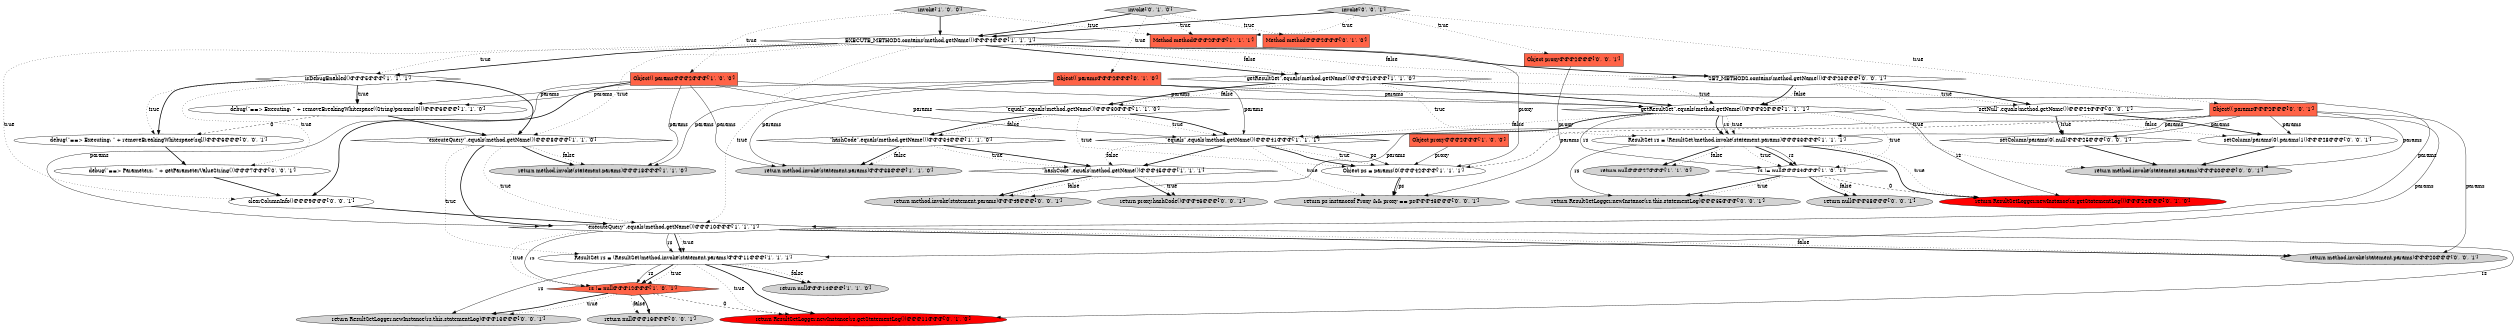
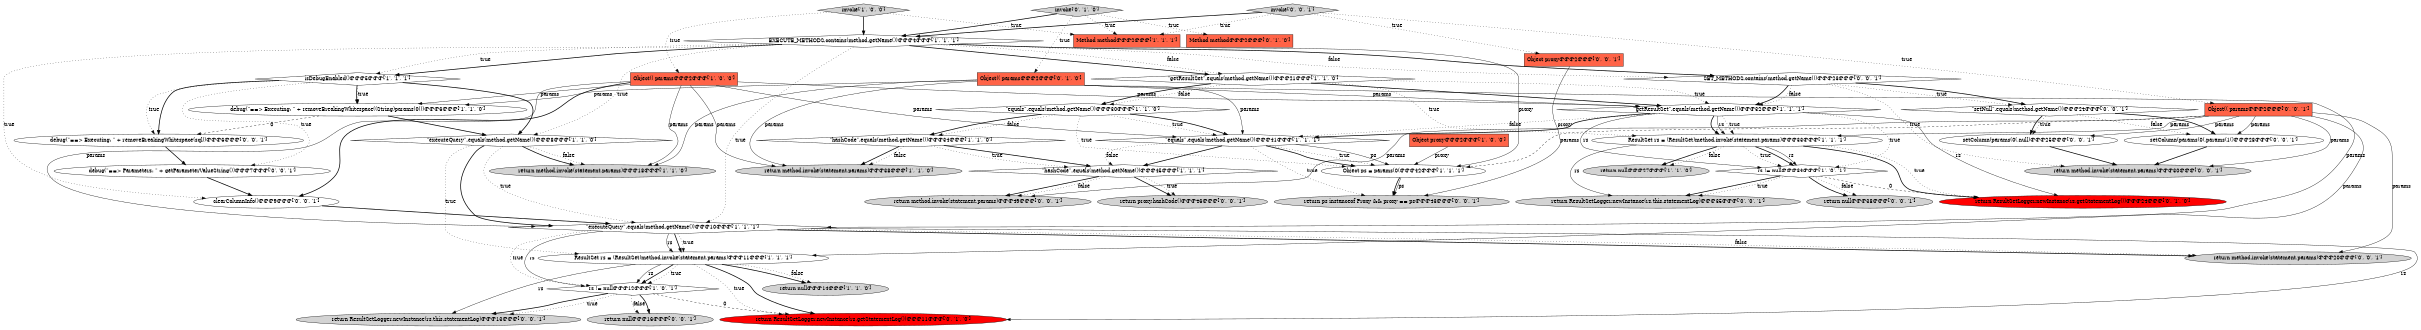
(2066, 140) -> (2028, 140)
(633, 289) -> (633, 289)
